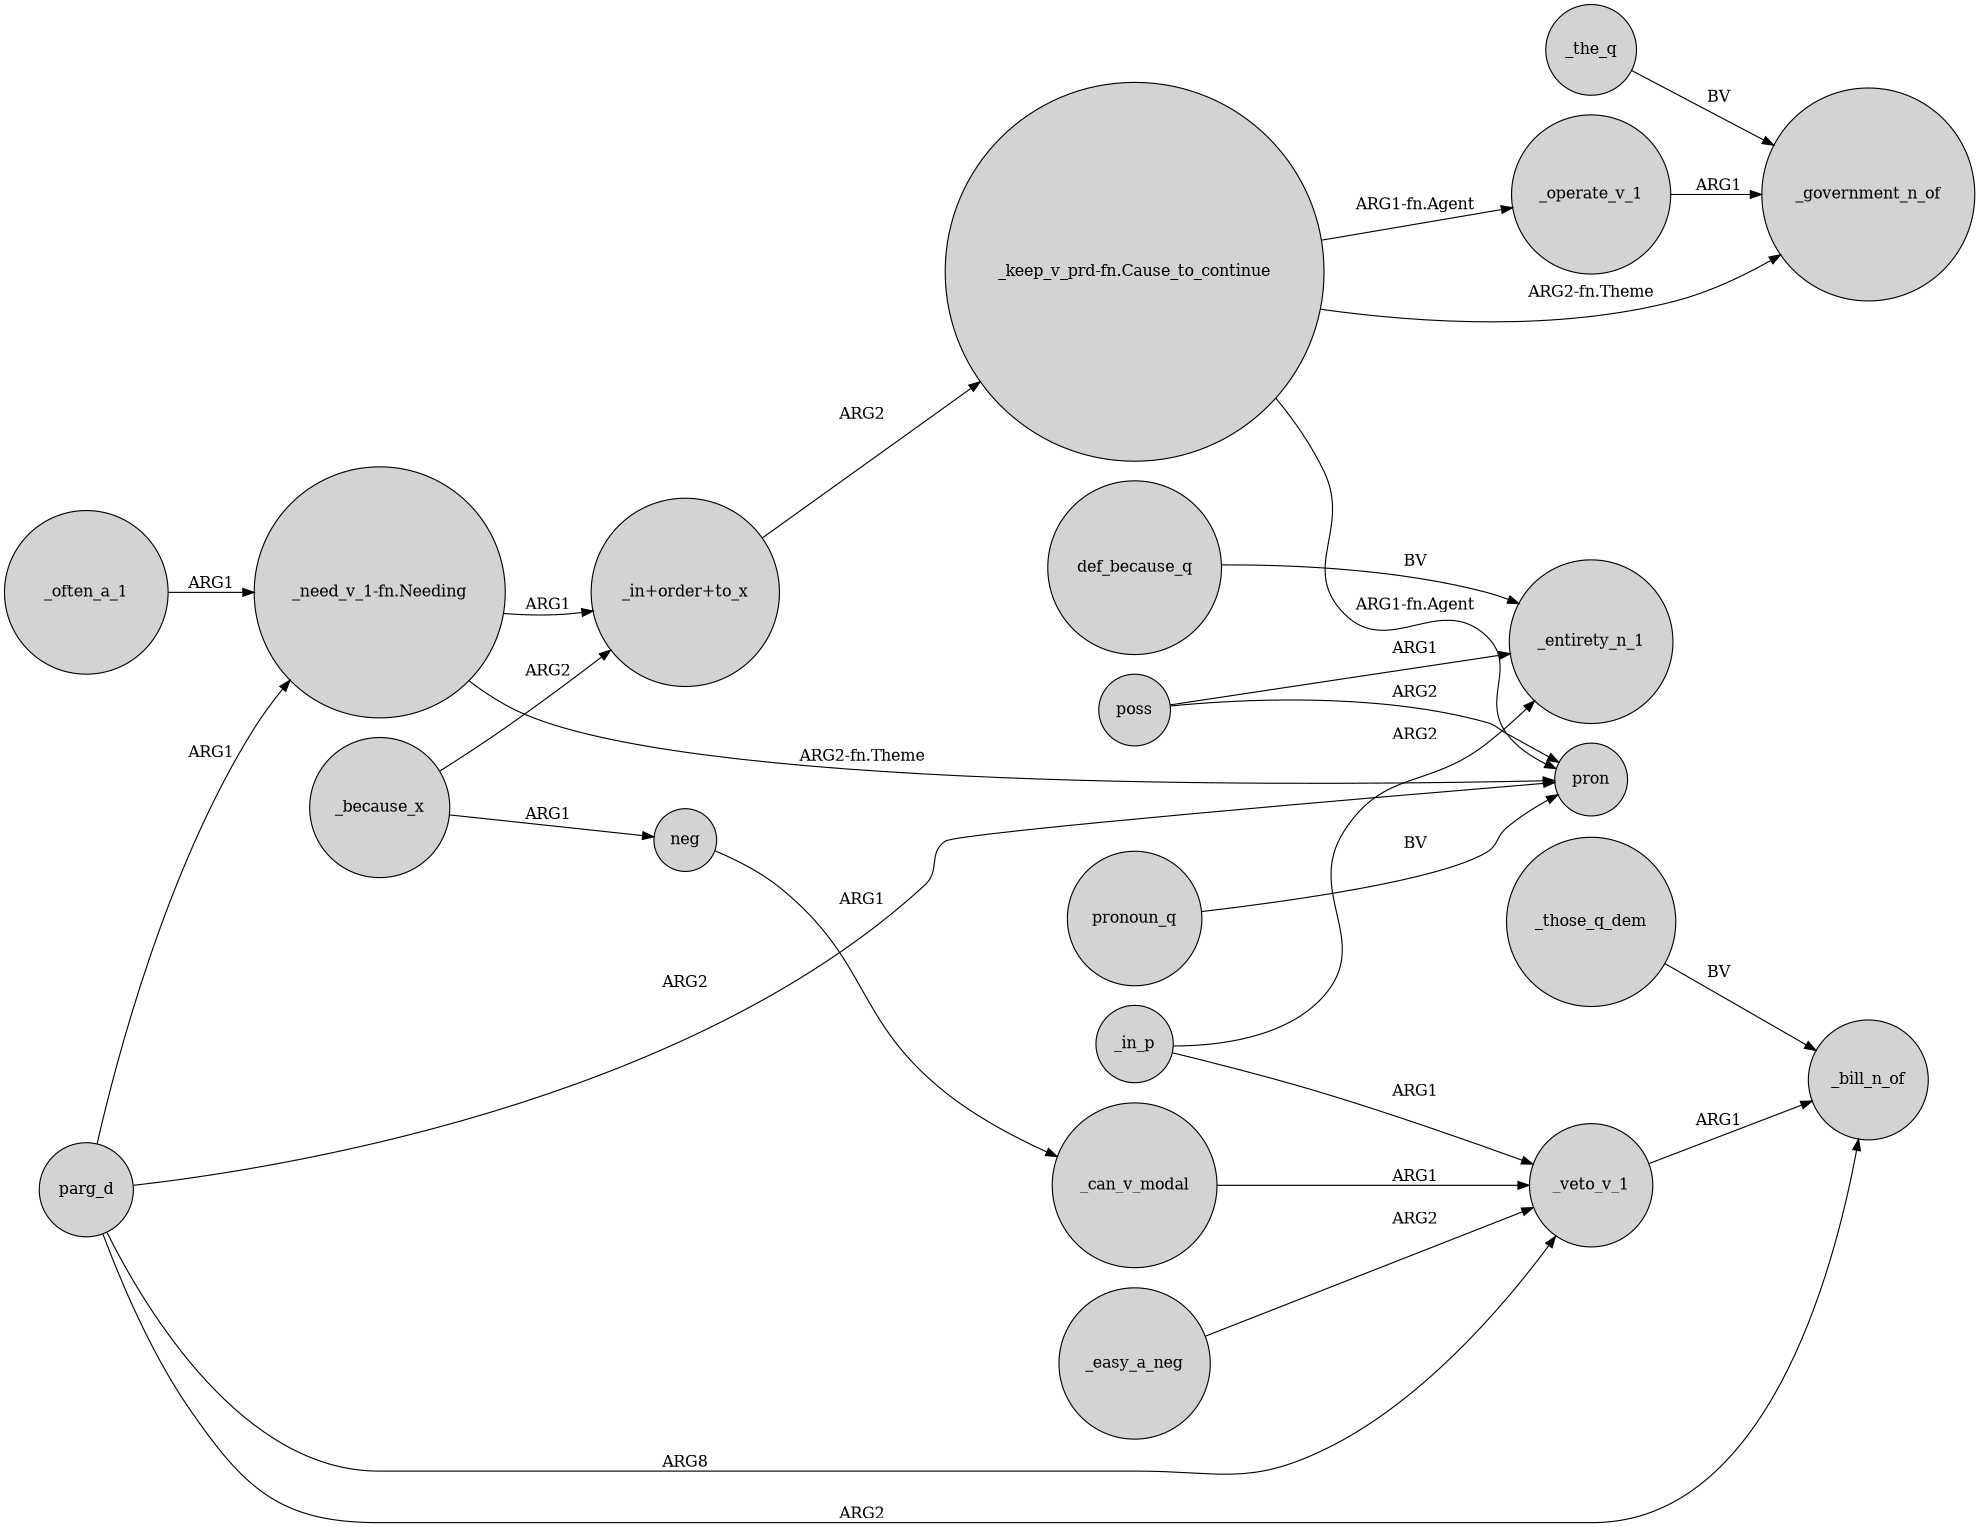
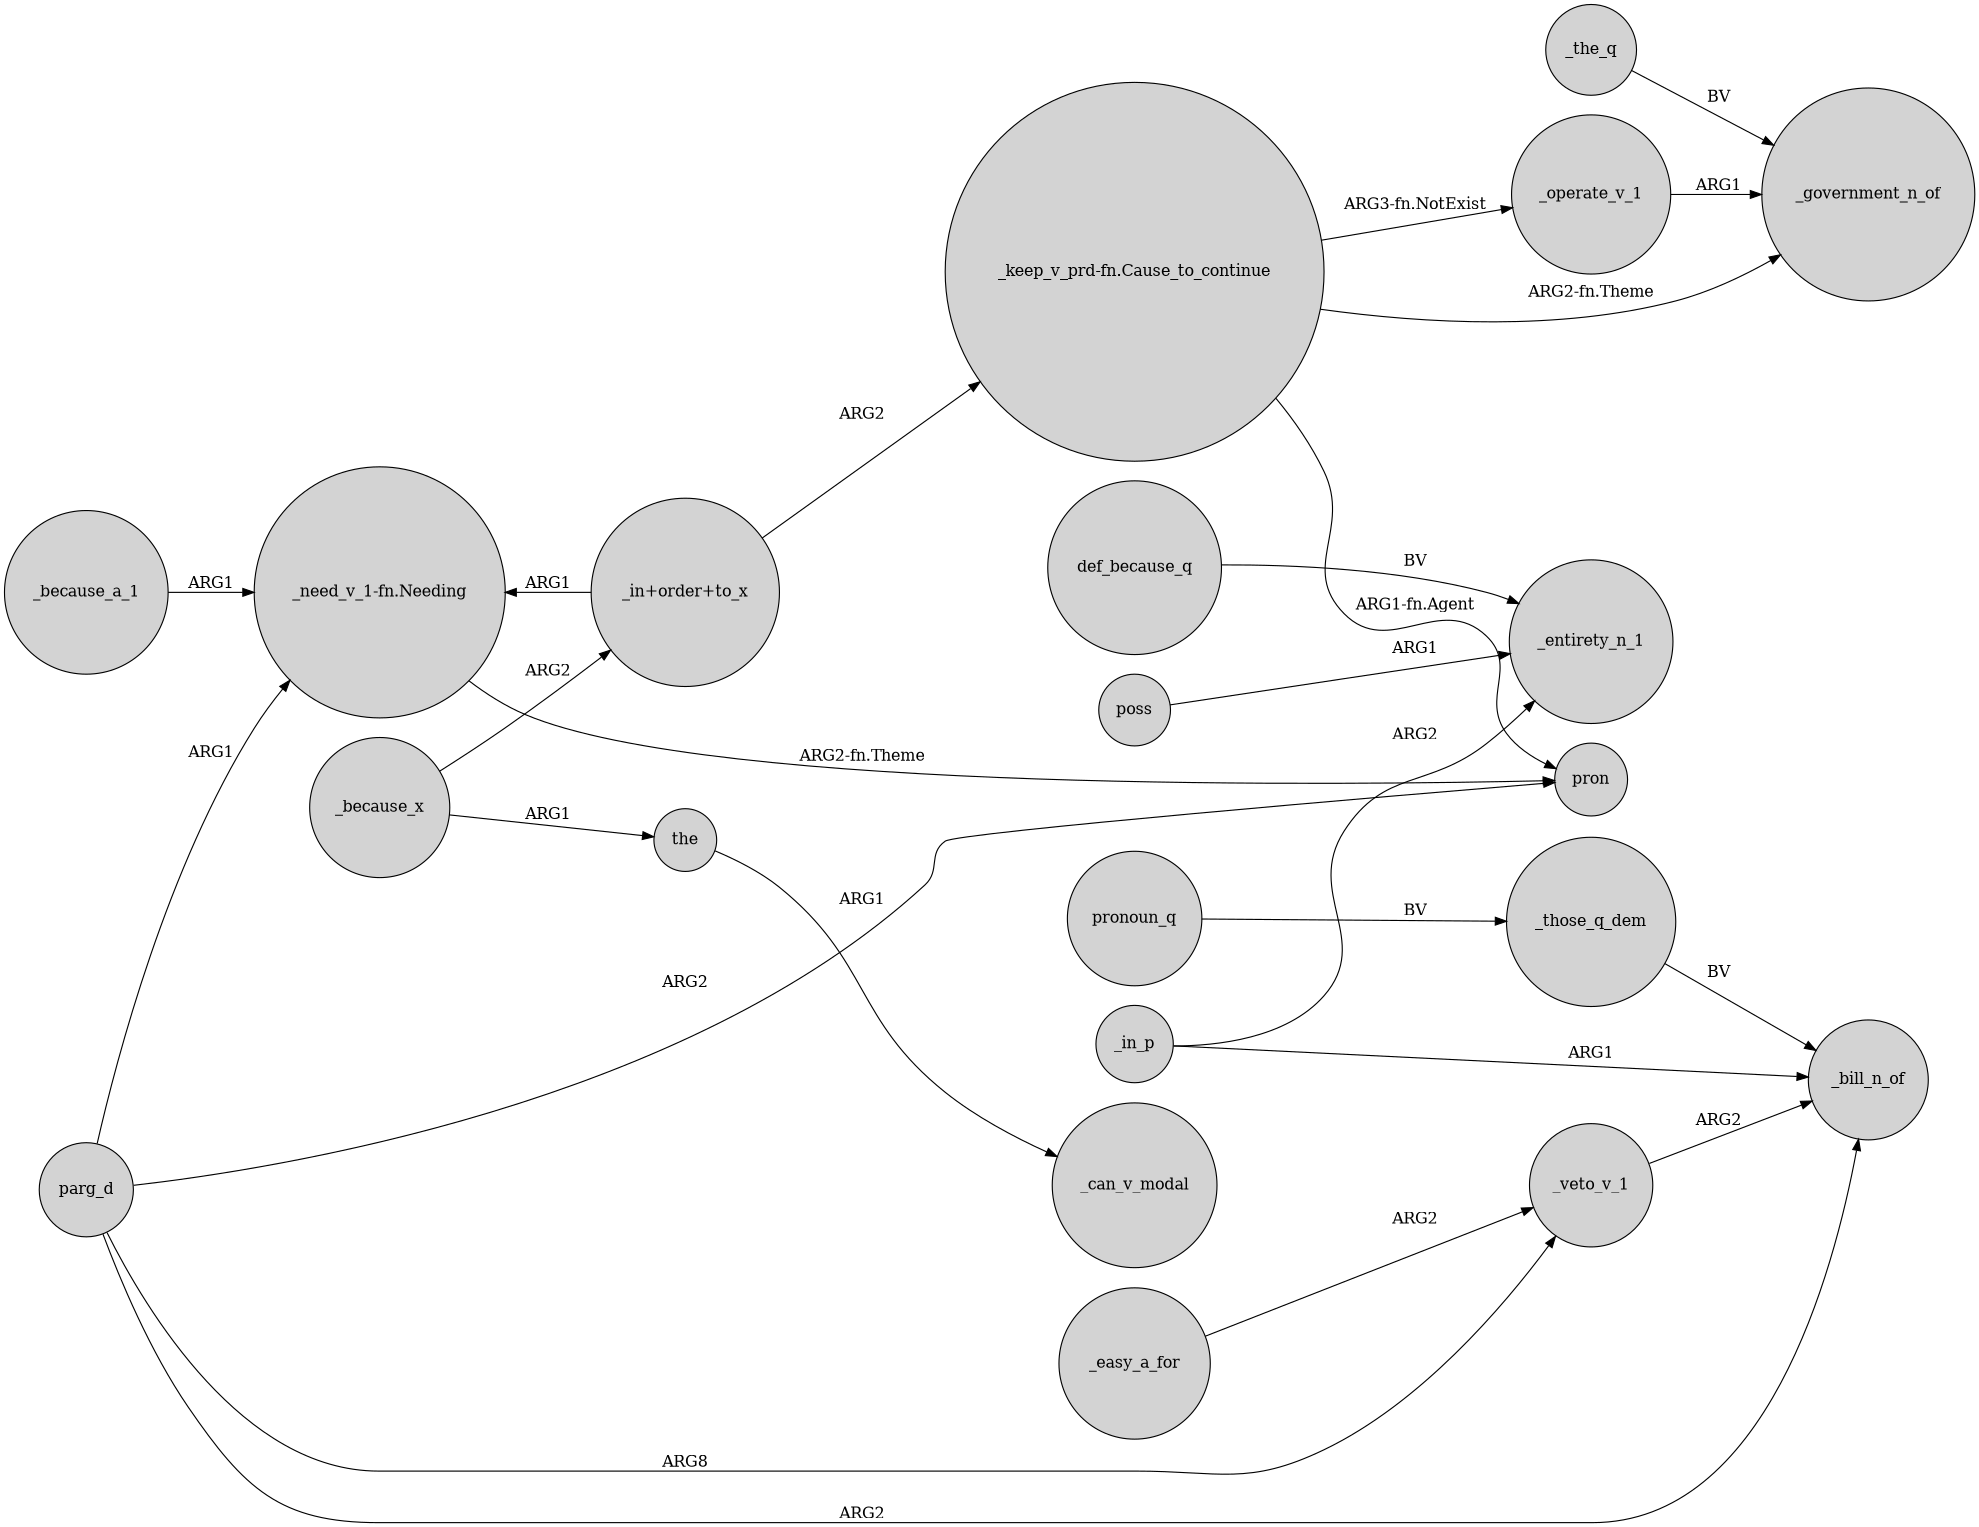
(1415, 205) -> (1415, 205)
(86, 592) -> (86, 592)
(543, 615) -> (554, 592)
(1365, 703) -> none
(685, 840) -> (685, 840)
(1386, 883) -> (1348, 920)
(1349, 1101) -> (1485, 1061)
(1719, 1121) -> (1719, 1121)
(1367, 1185) -> none
(1135, 1363) -> (1135, 1363)
